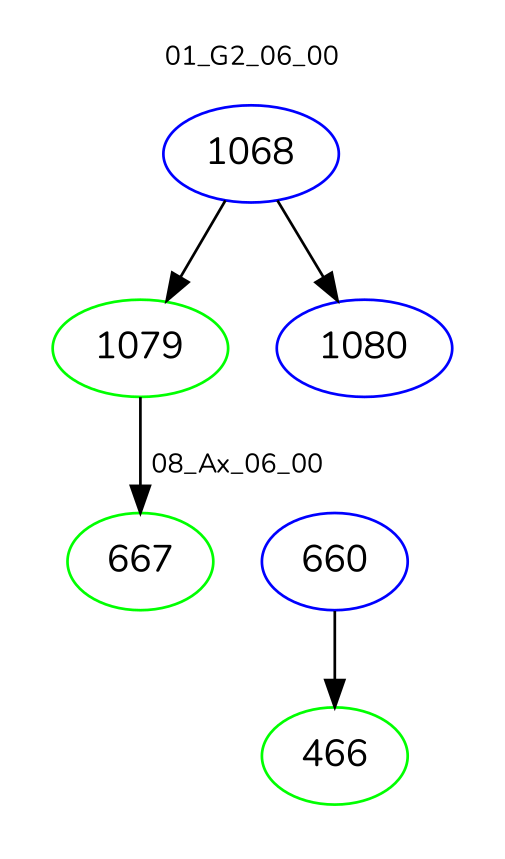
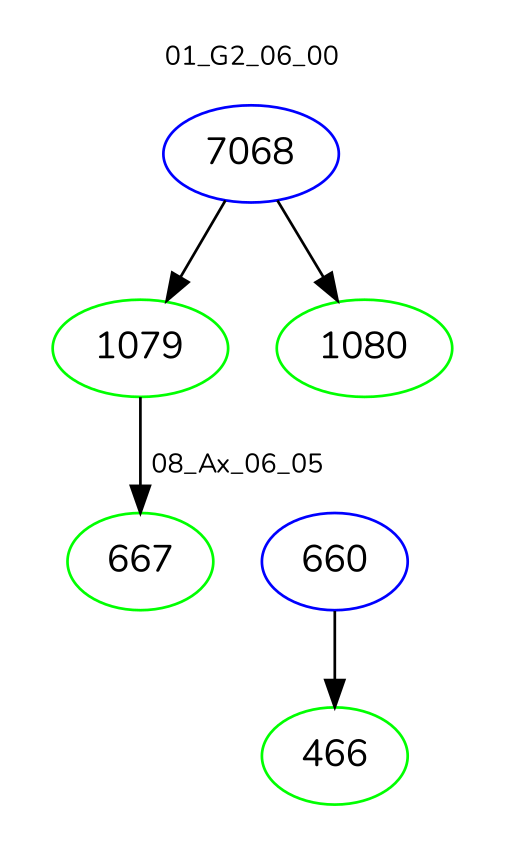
(251, 154) -> (251, 154)
(364, 348) -> (364, 348)
(238, 466) -> (238, 466)
